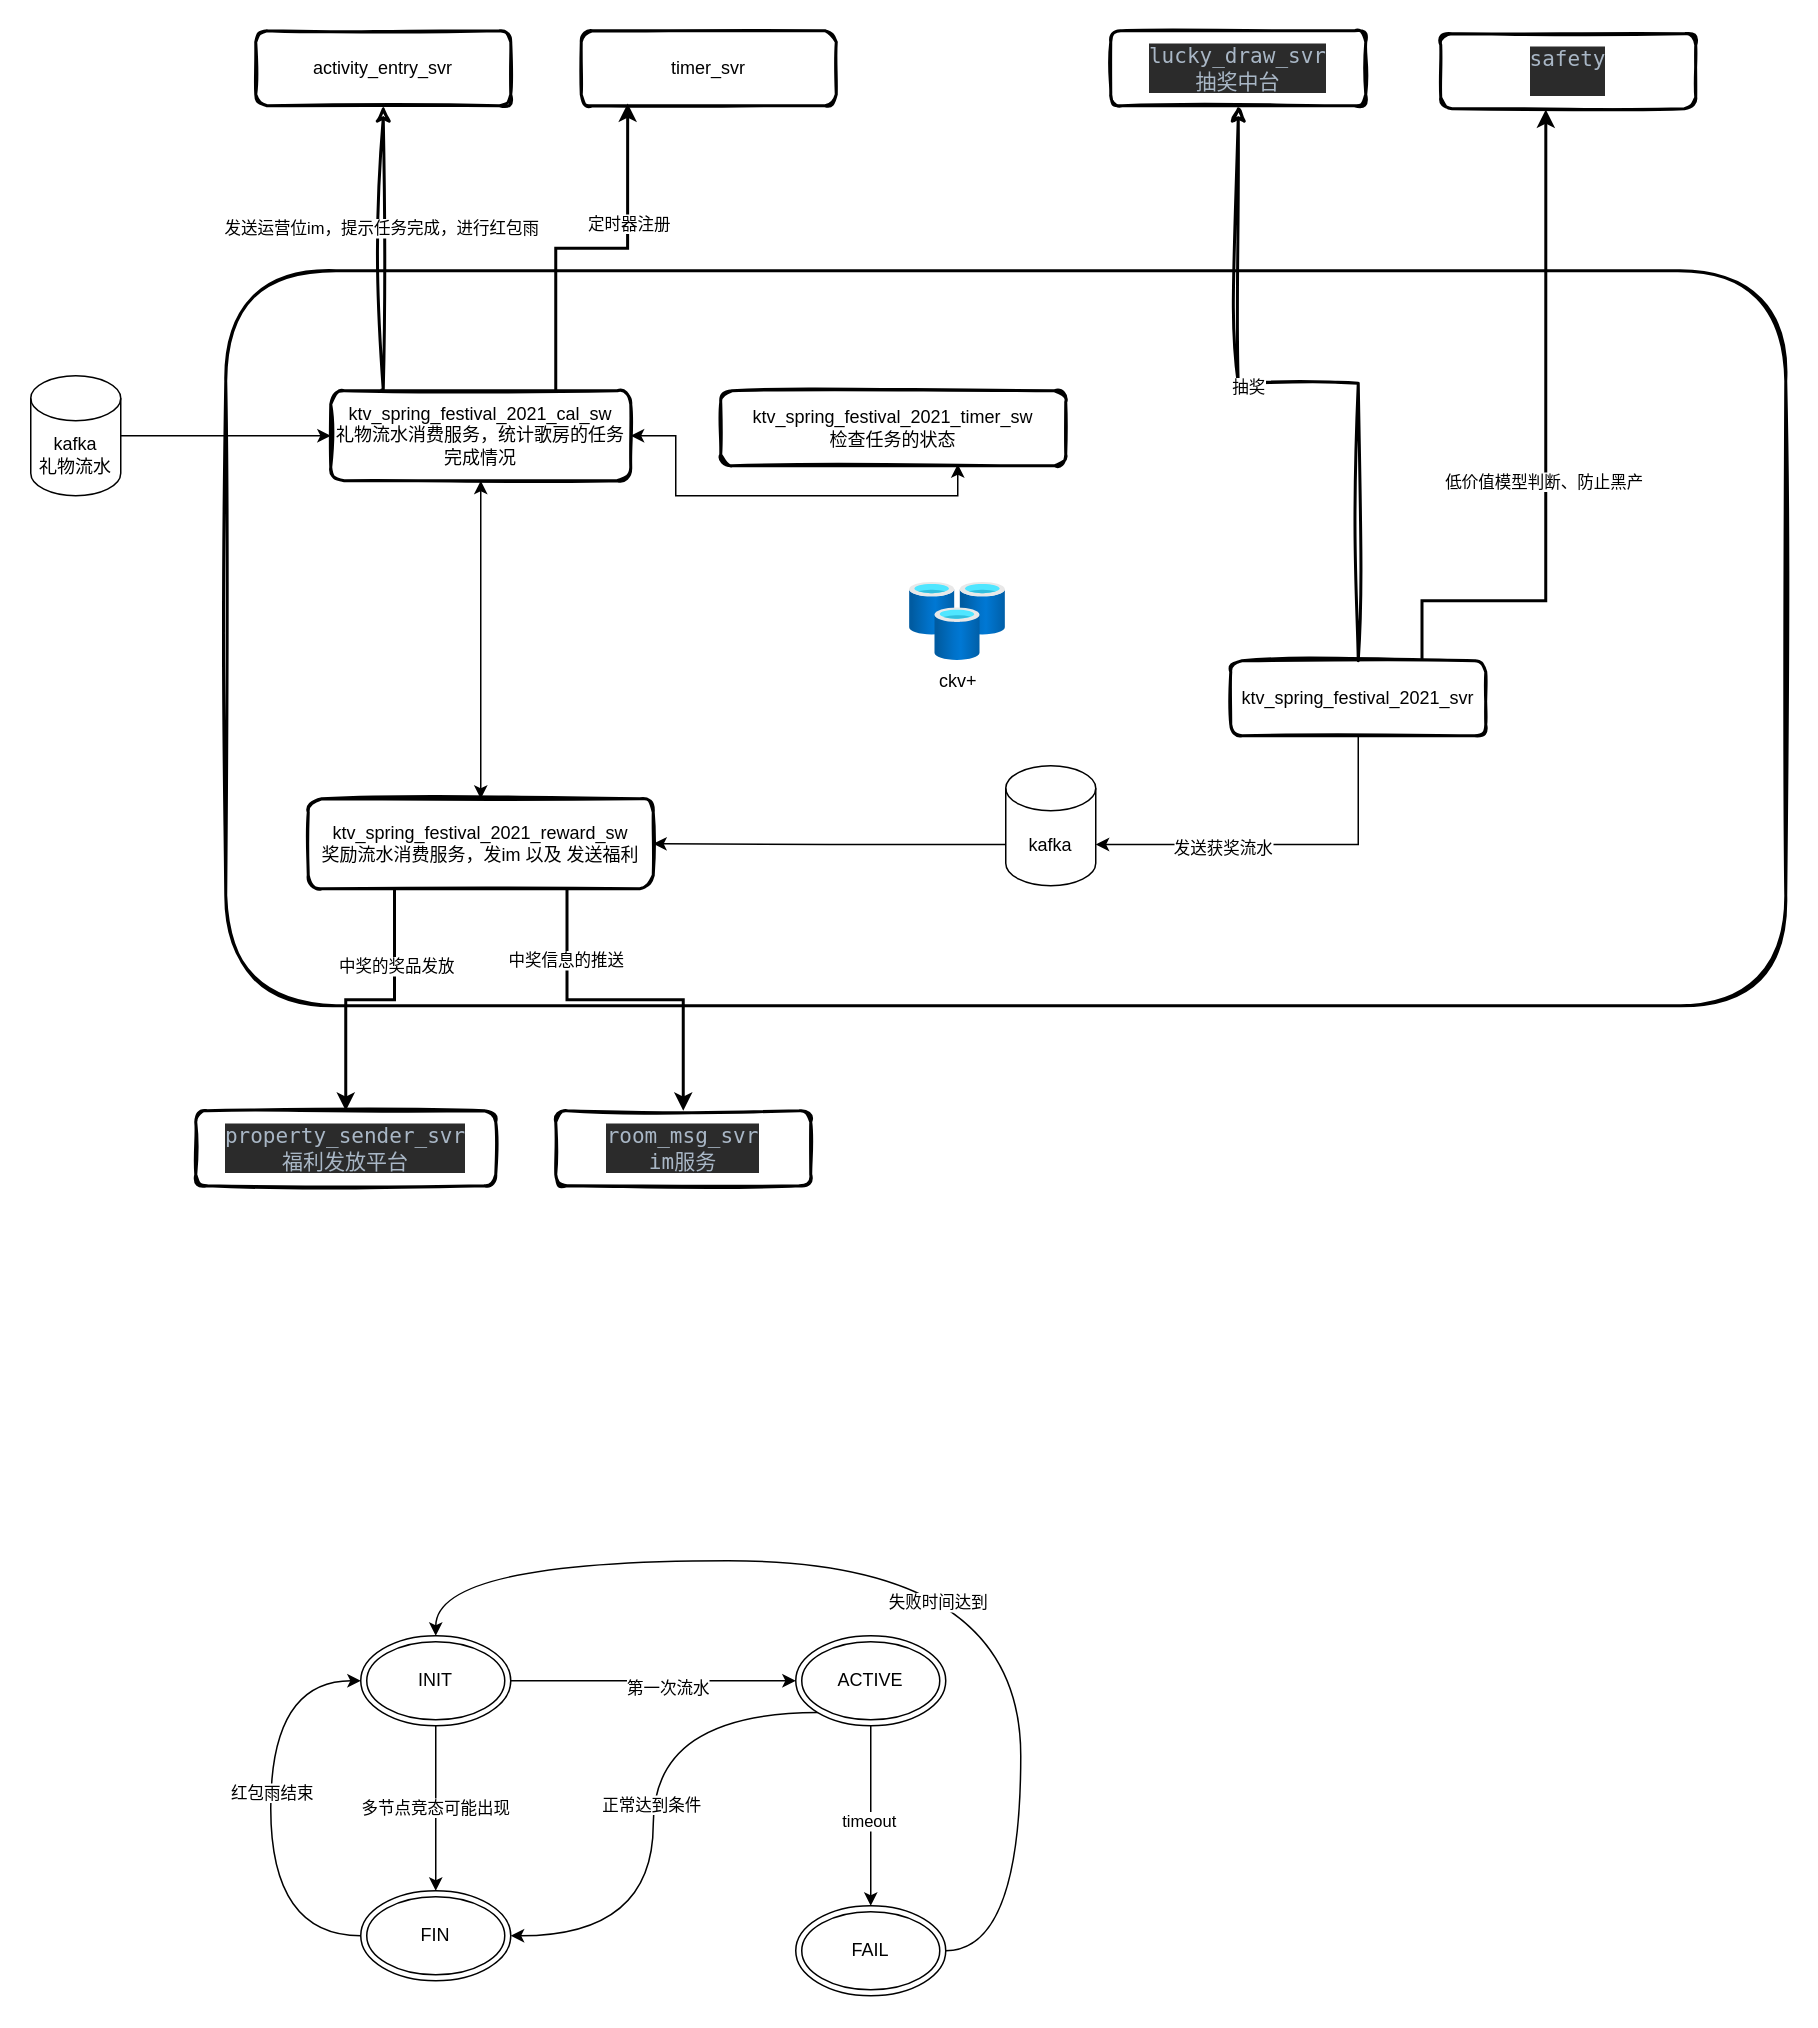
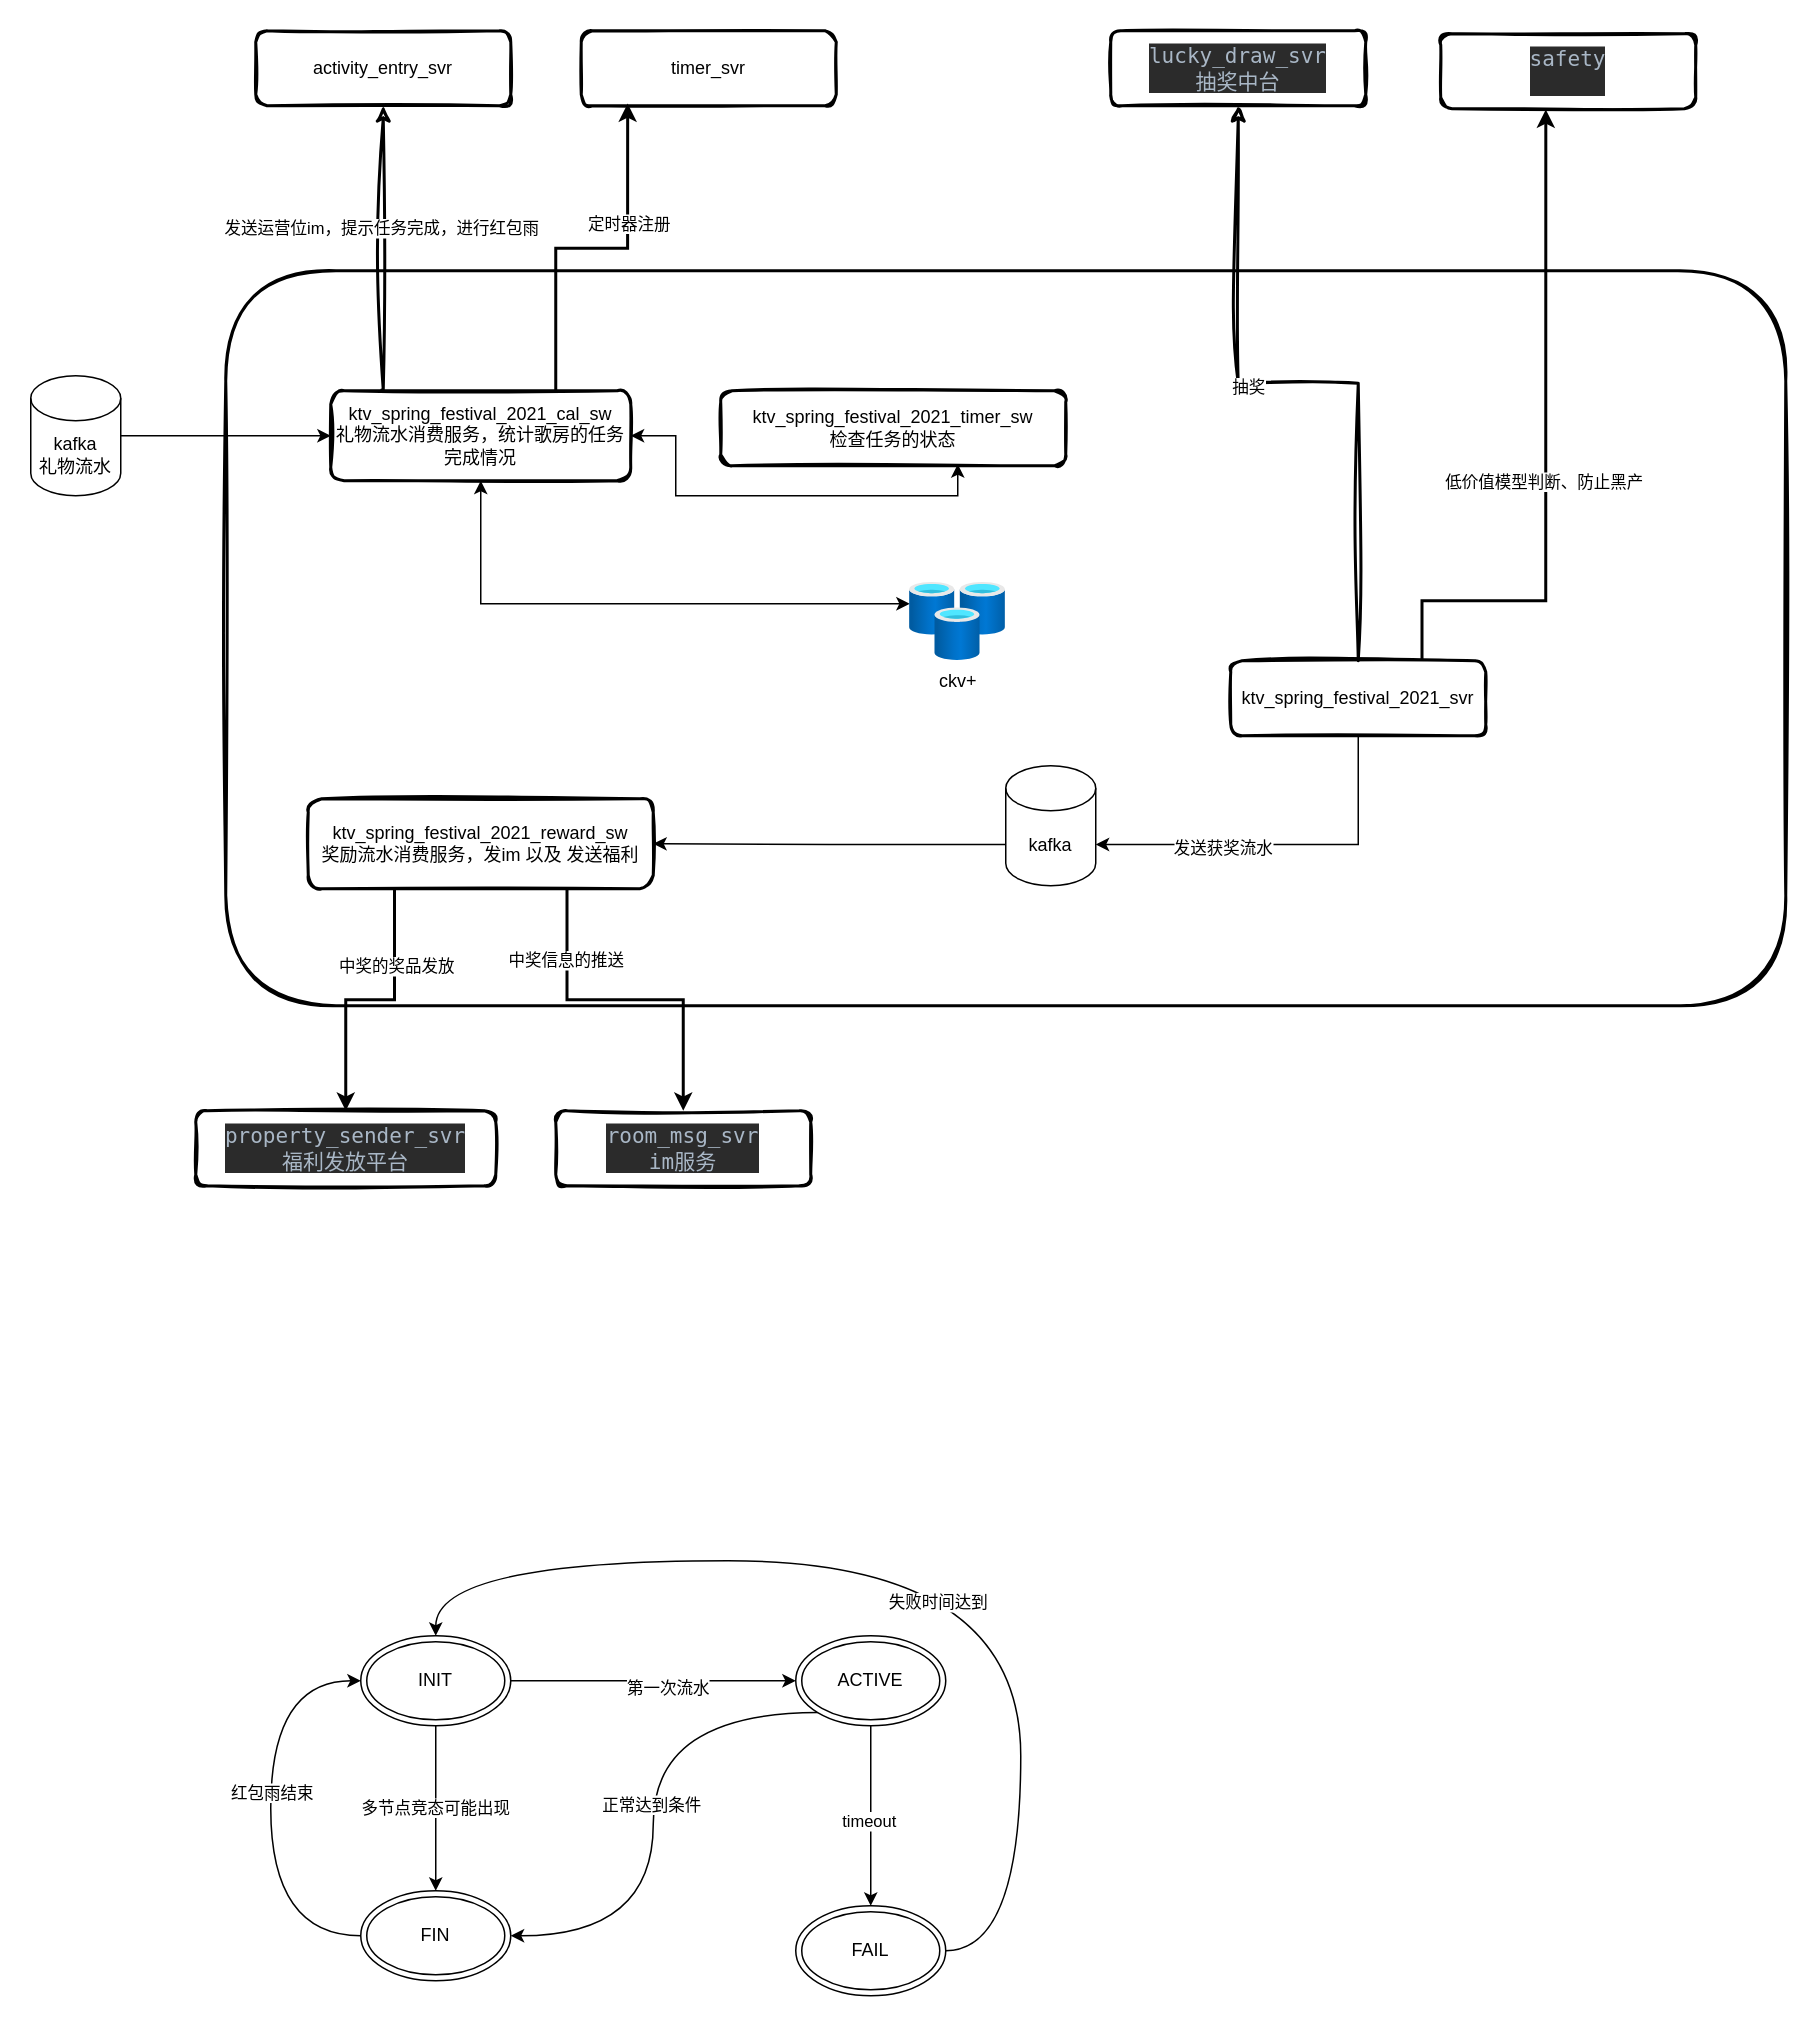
(481, 695) -> (689, 604)
